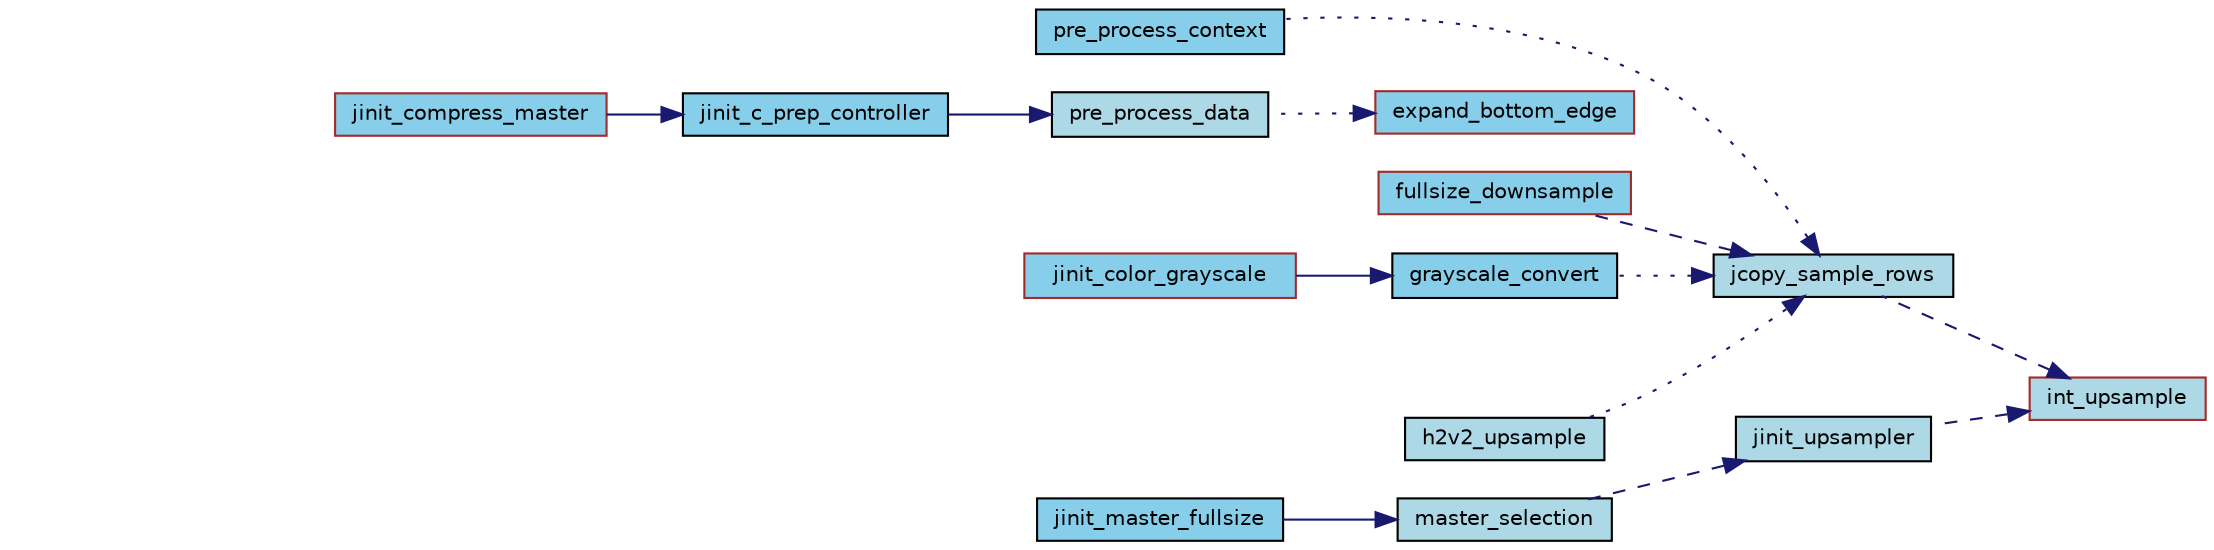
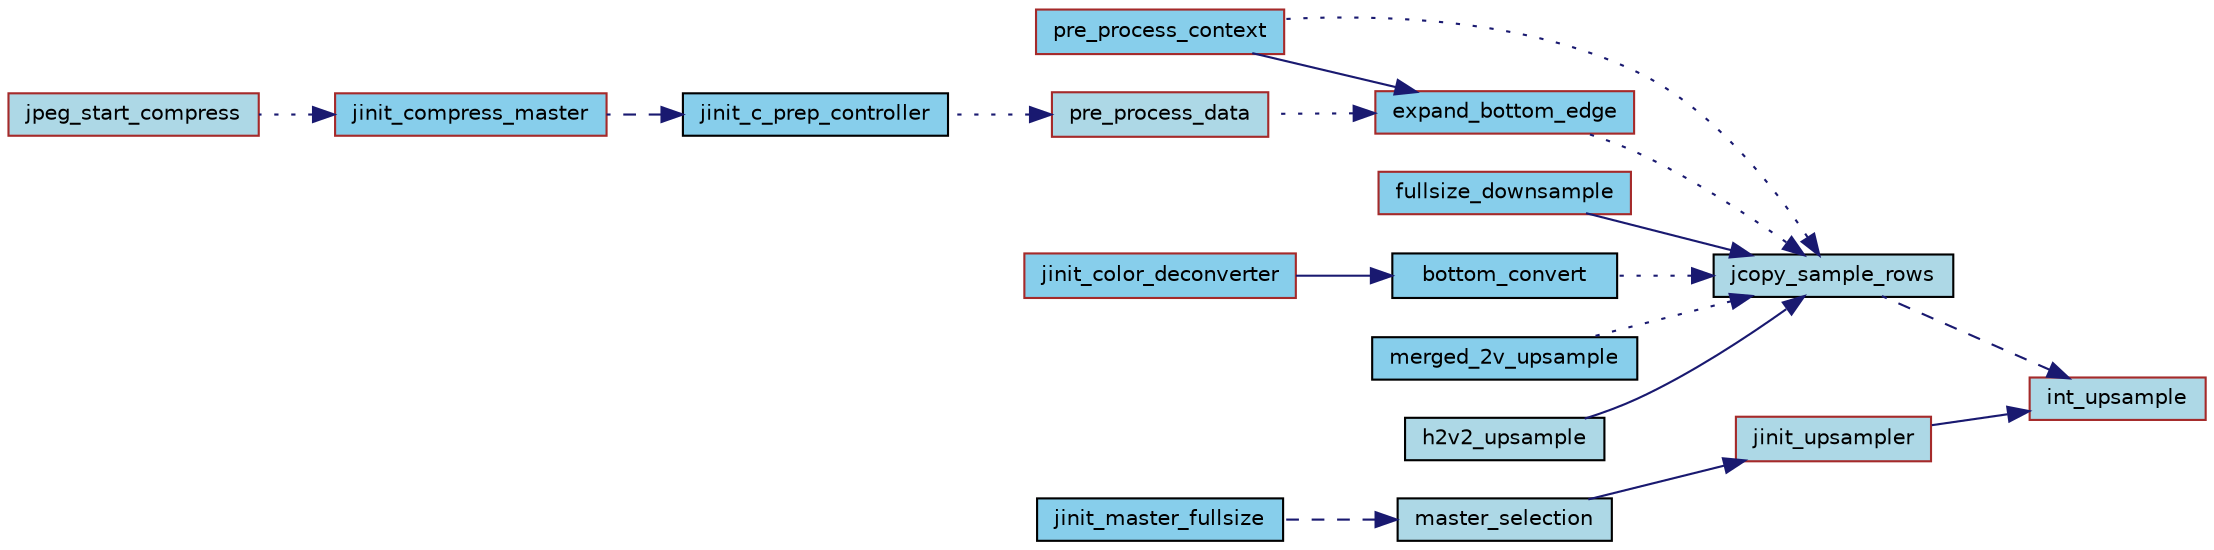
(1160, 32) -> (1160, 32)
none -> (1324, 70)
none -> (134, 115)
(634, 115) -> (634, 115)
(989, 115) -> (989, 115)
(1160, 115) -> (1160, 115)
none -> (1689, 180)
(1659, 232) -> (1659, 232)
(1160, 276) -> (1160, 276)
(1505, 276) -> (1505, 276)
none -> (1505, 358)
(1689, 371) -> (1689, 371)
(1970, 420) -> (1970, 420)
(1833, 439) -> (1833, 439)
(1656, 483) -> (1656, 483)
(1329, 520) -> (1329, 520)
